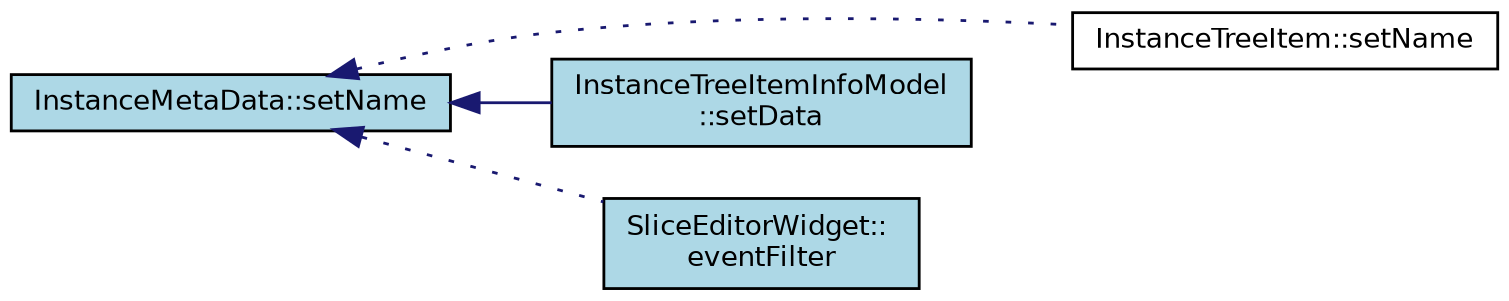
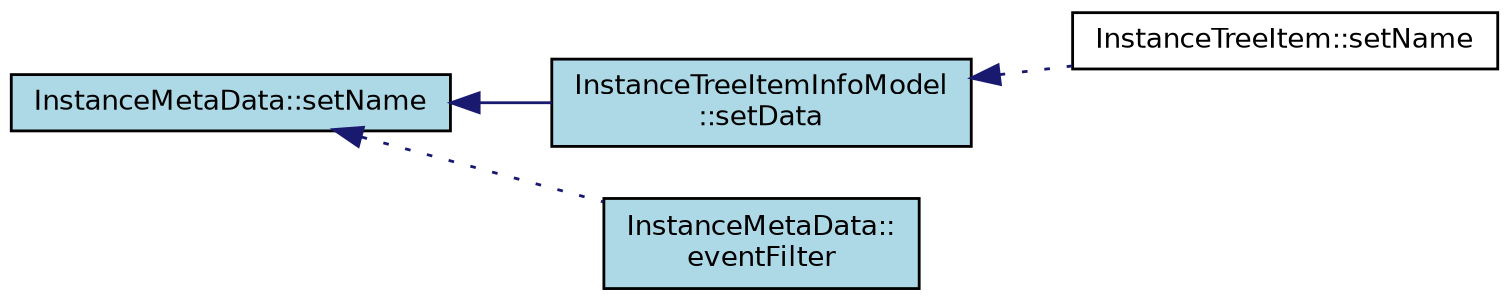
(712, 21) -> (1036, 70)
(762, 244) -> (762, 244)
